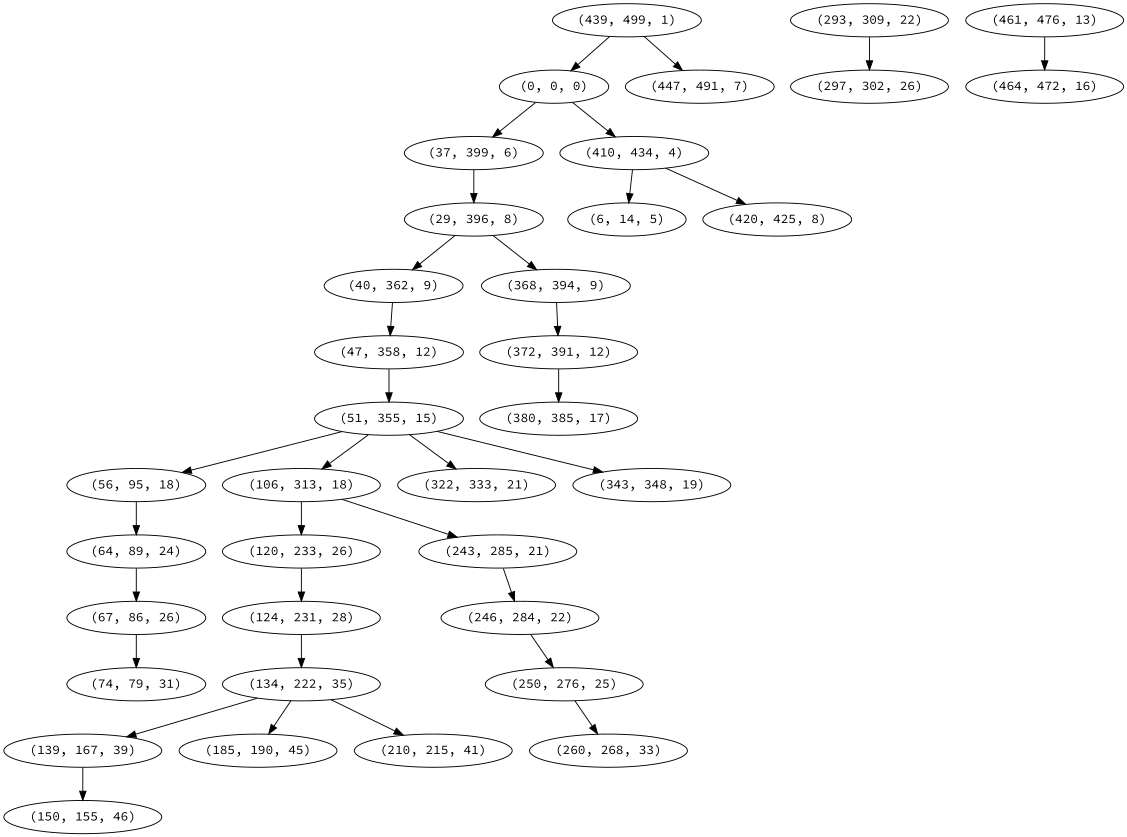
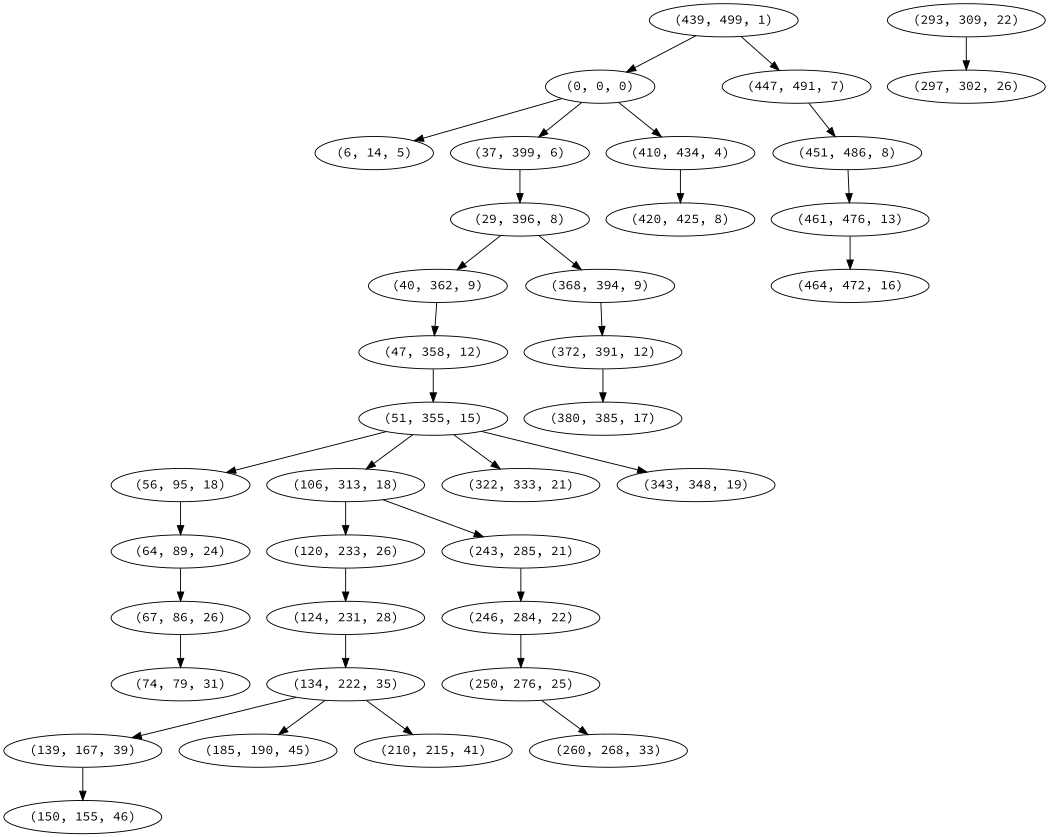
none -> (847, 153)
(631, 182) -> (493, 118)
